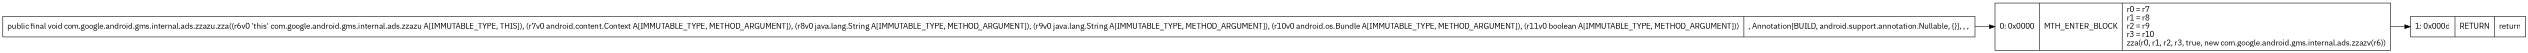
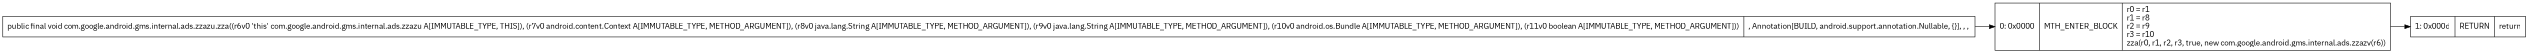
(2138, 10) -> (2138, 10)
